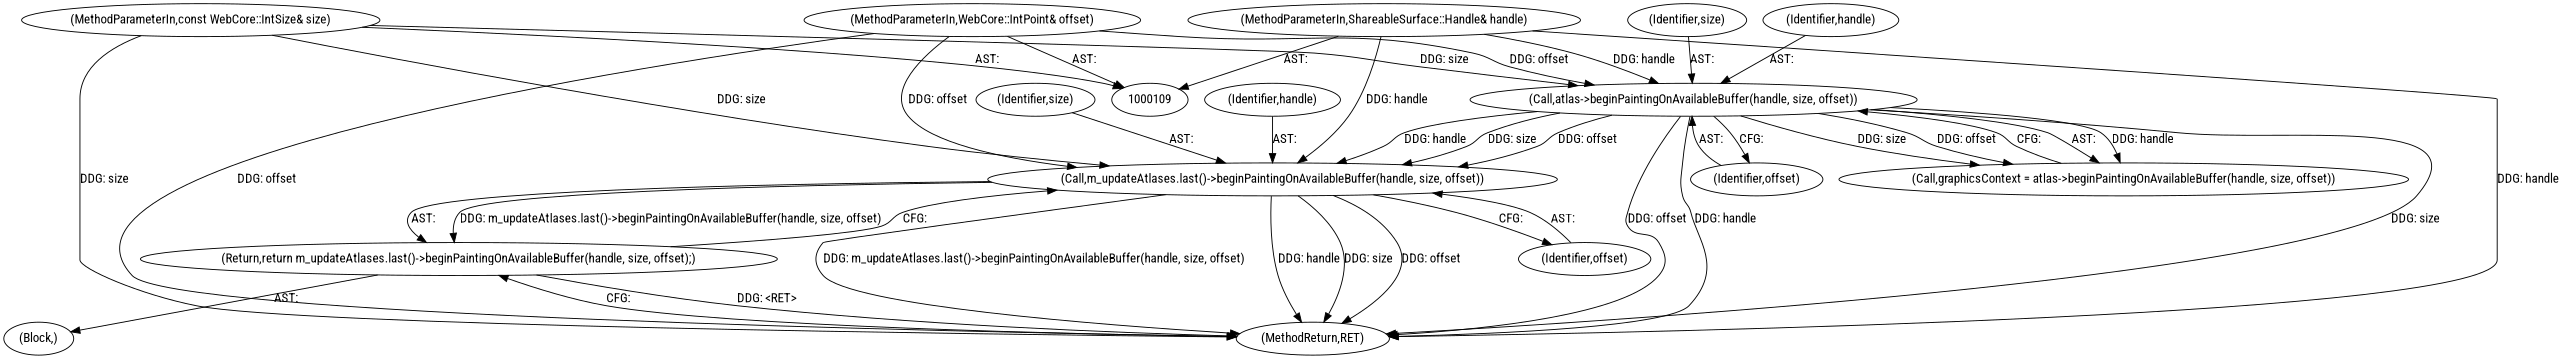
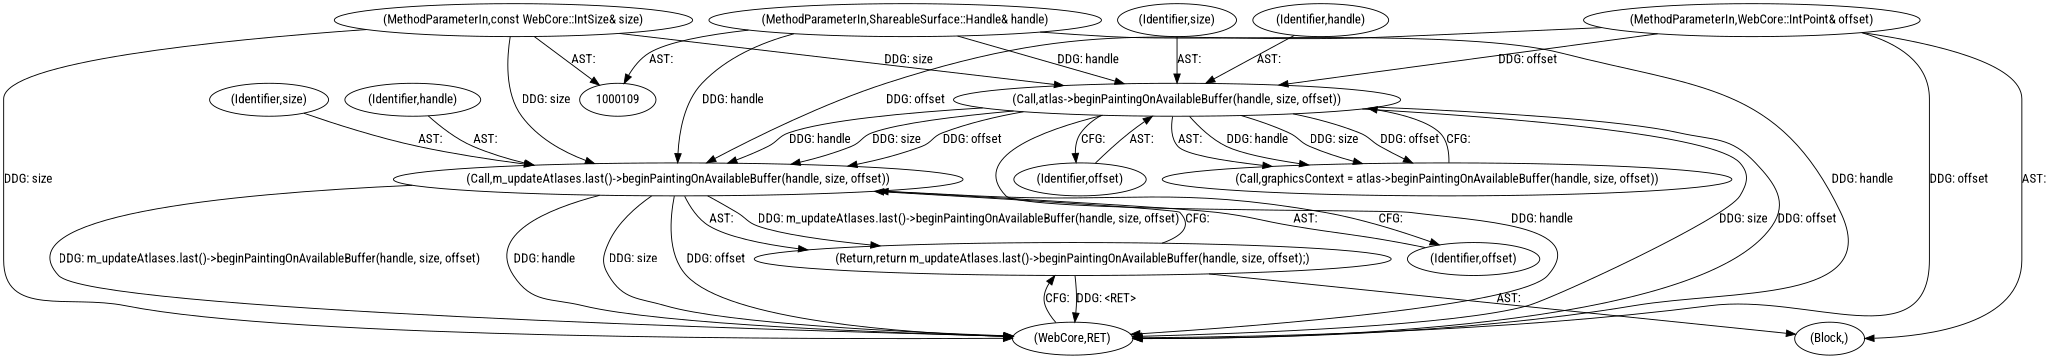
(1061, 60) -> (2022, 181)
(1313, 339) -> (1073, 339)
